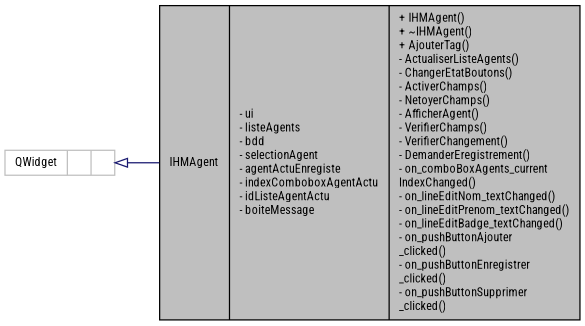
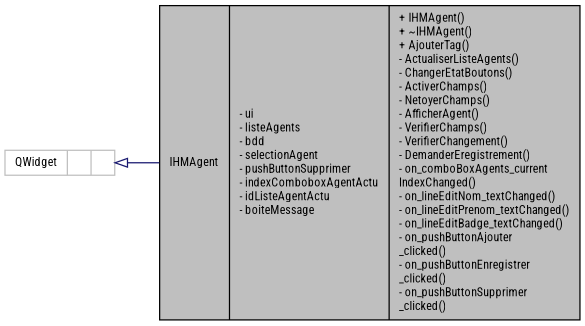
(291, 169) -> (296, 169)
